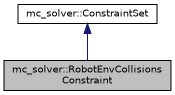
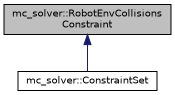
(88, 47) -> (88, 58)
